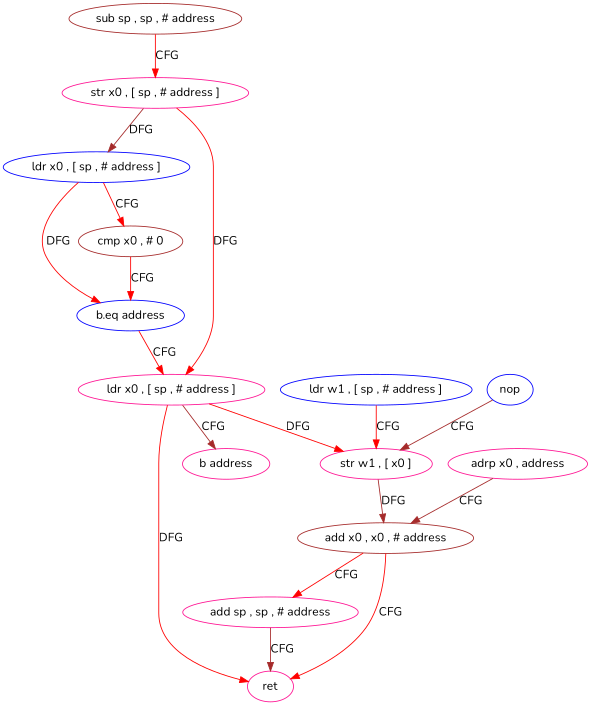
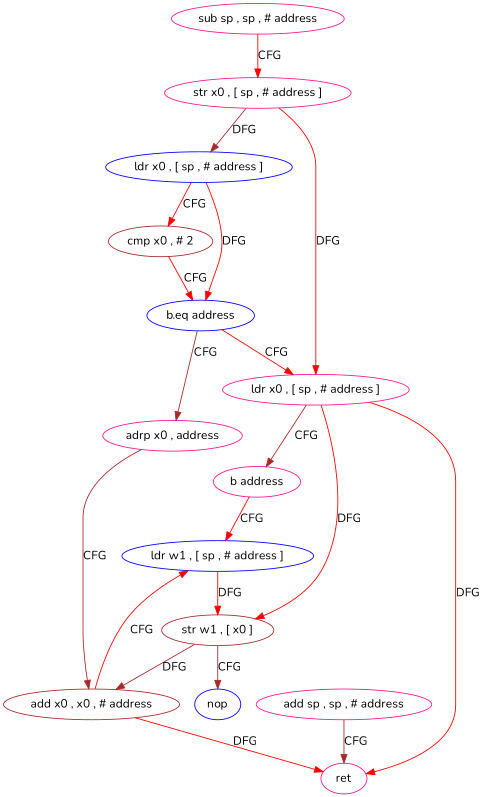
(155, 19) -> (258, 19)
(131, 241) -> (161, 241)
none -> (188, 371)
(450, 423) -> (218, 663)
(388, 427) -> (230, 593)
(376, 464) -> (218, 630)
none -> (239, 515)
(332, 573) -> (125, 622)
(391, 612) -> (245, 741)
